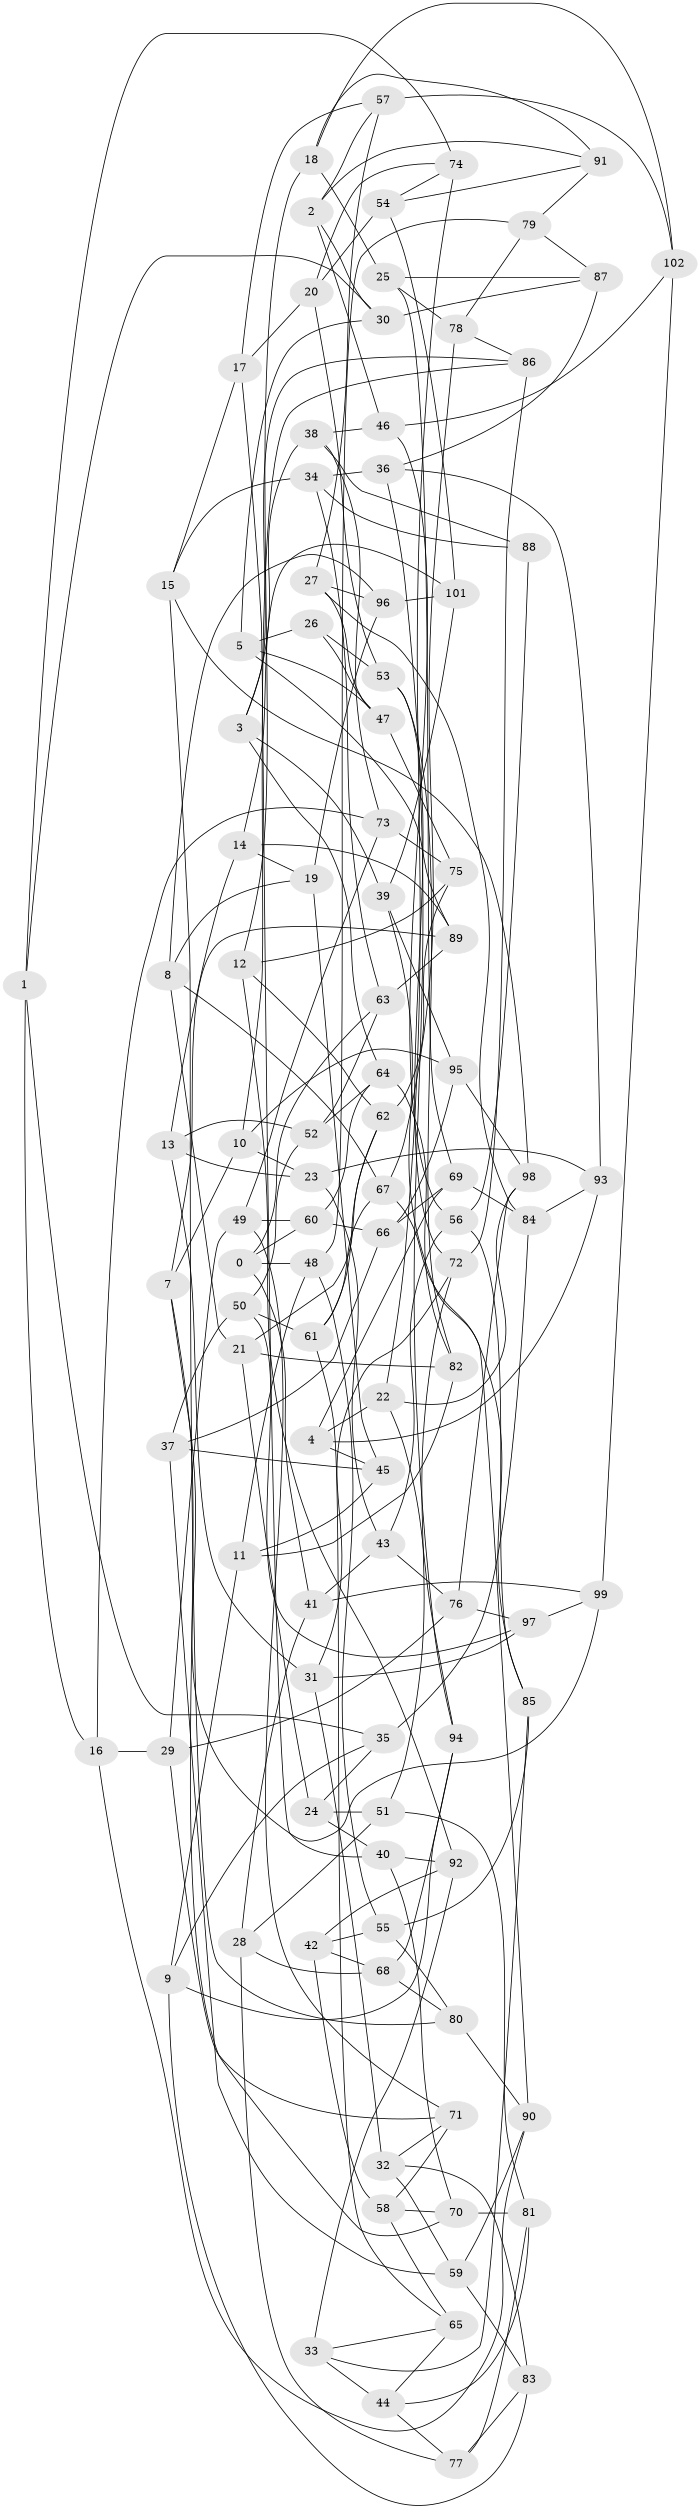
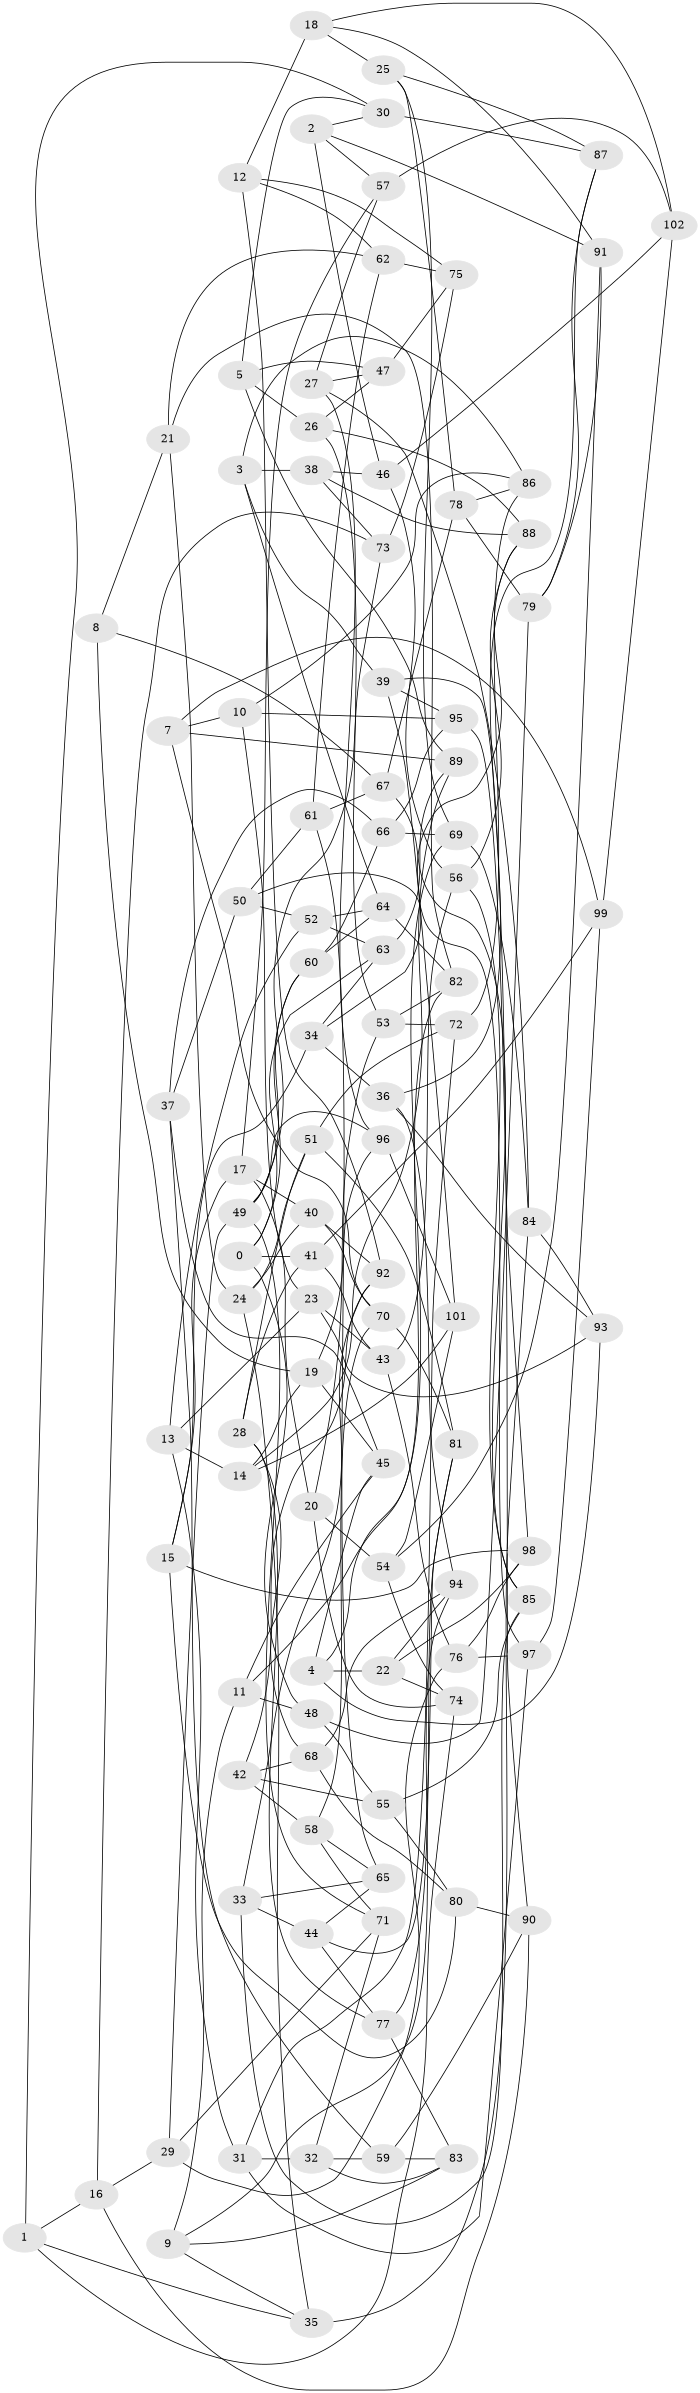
none -> (434, 460)
(198, 695) -> (289, 1119)
